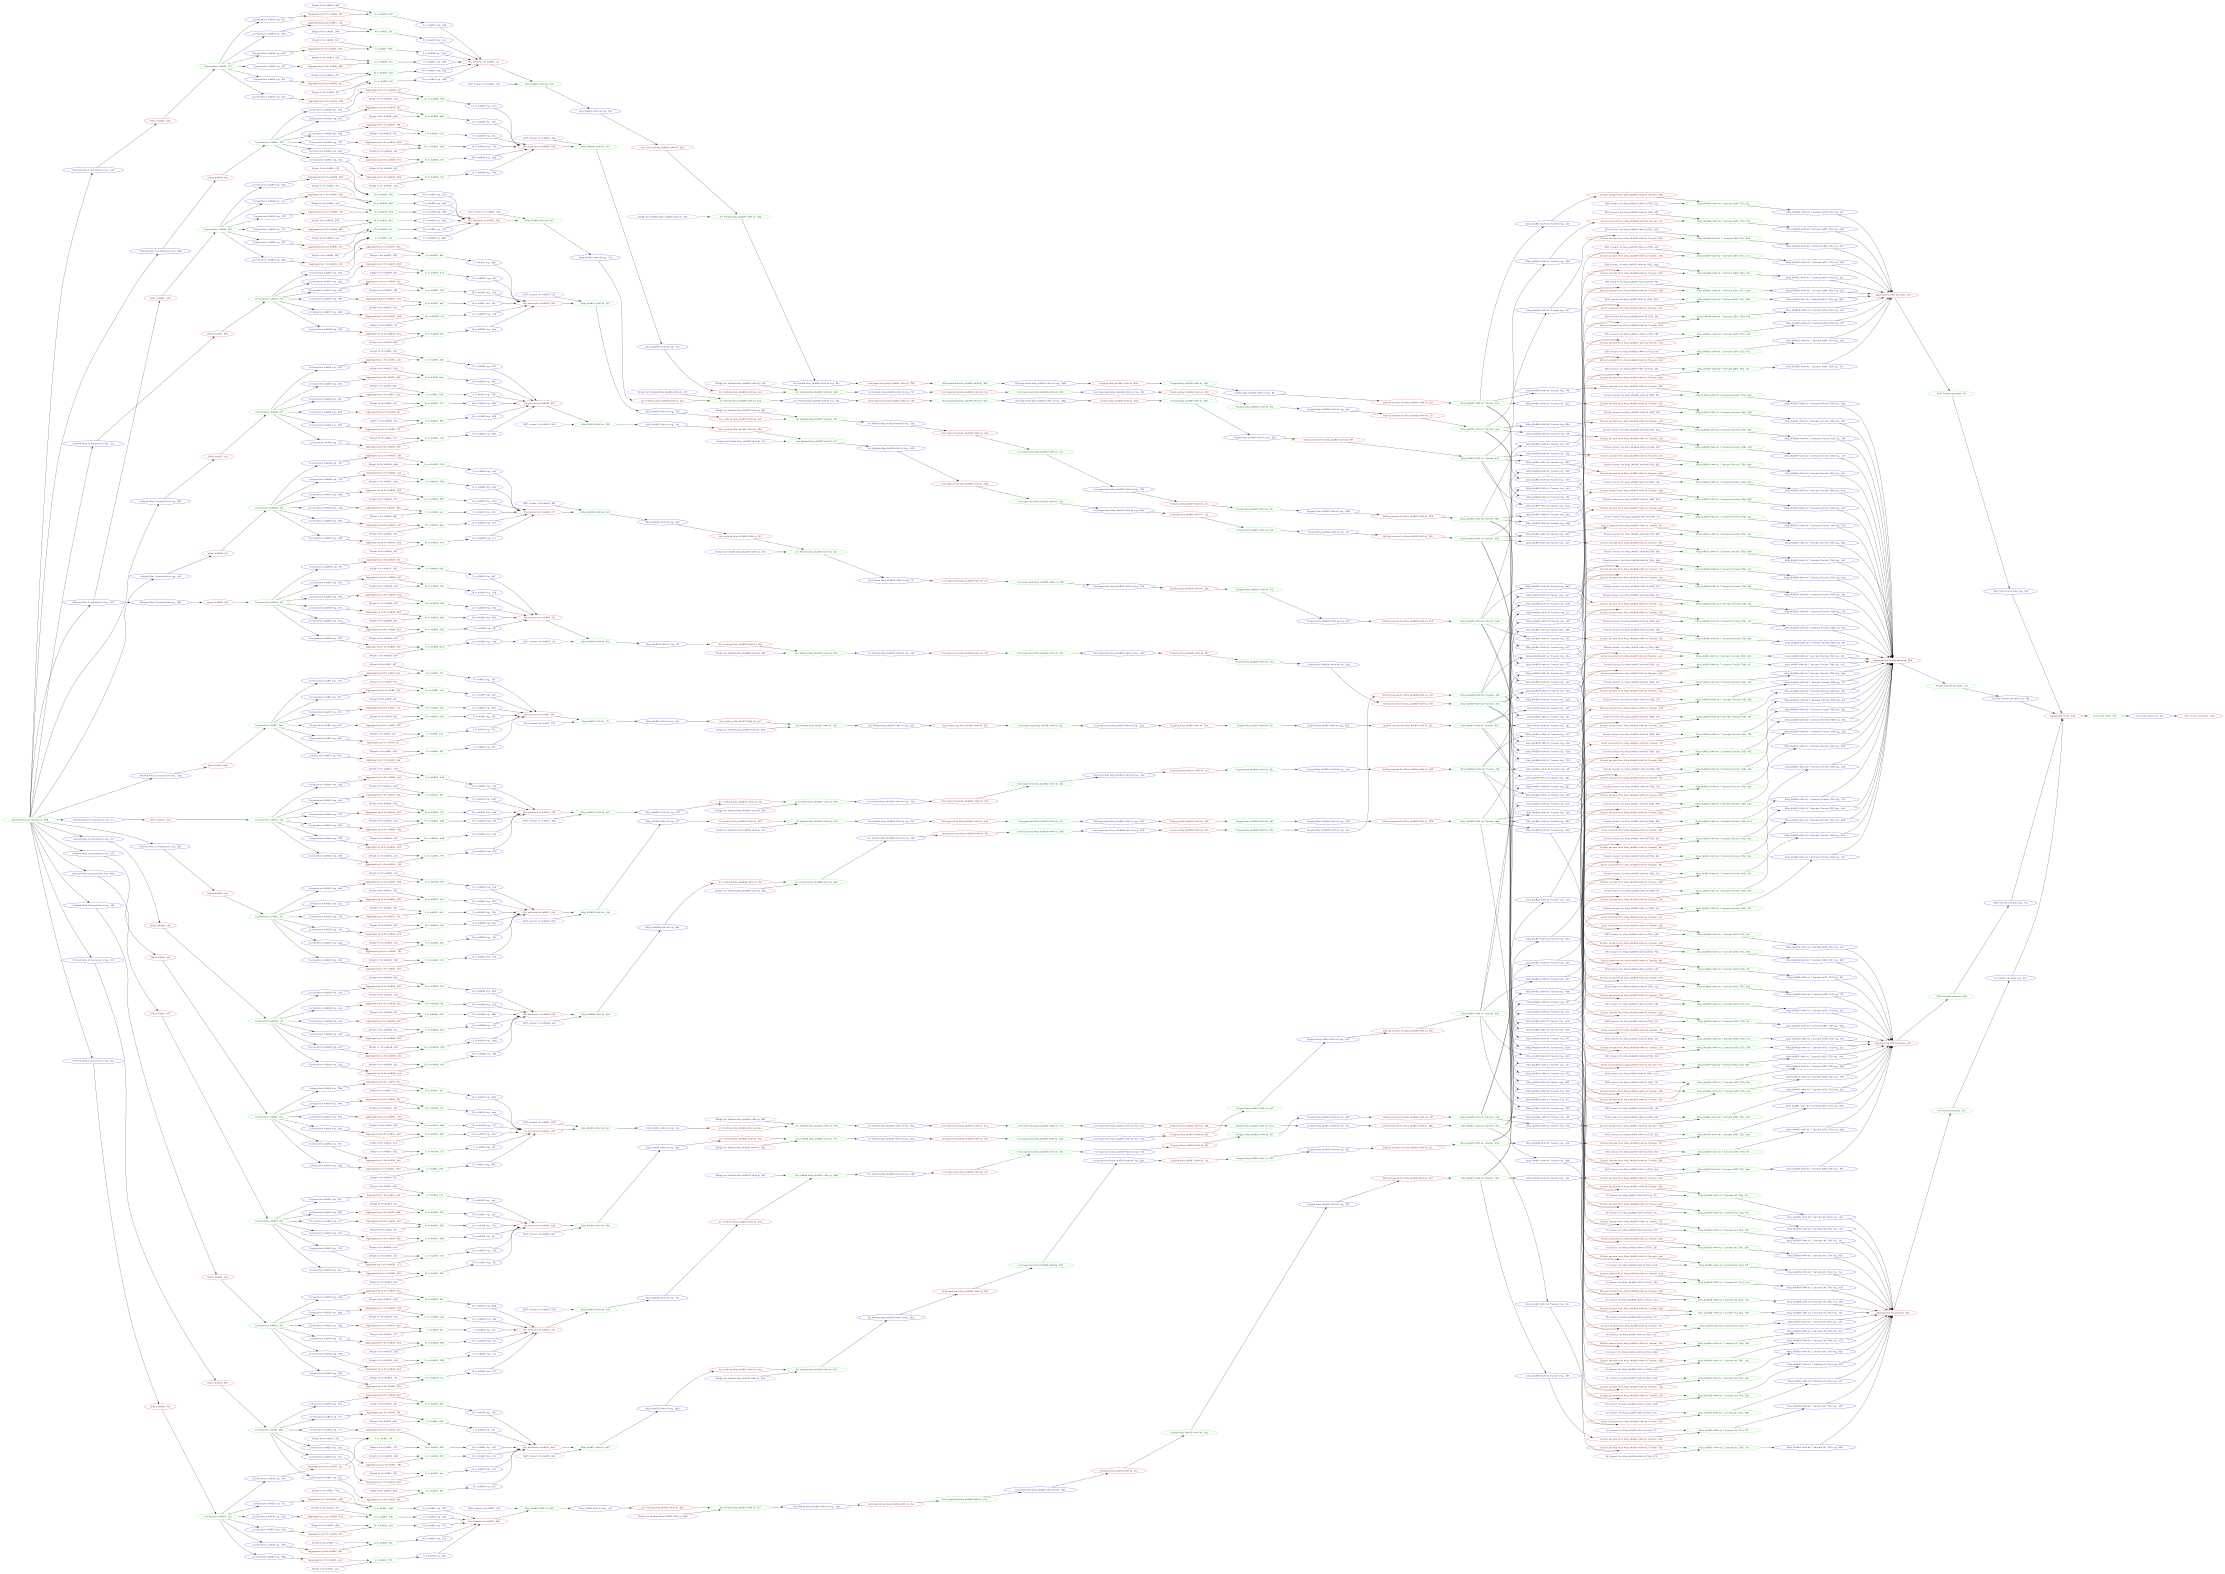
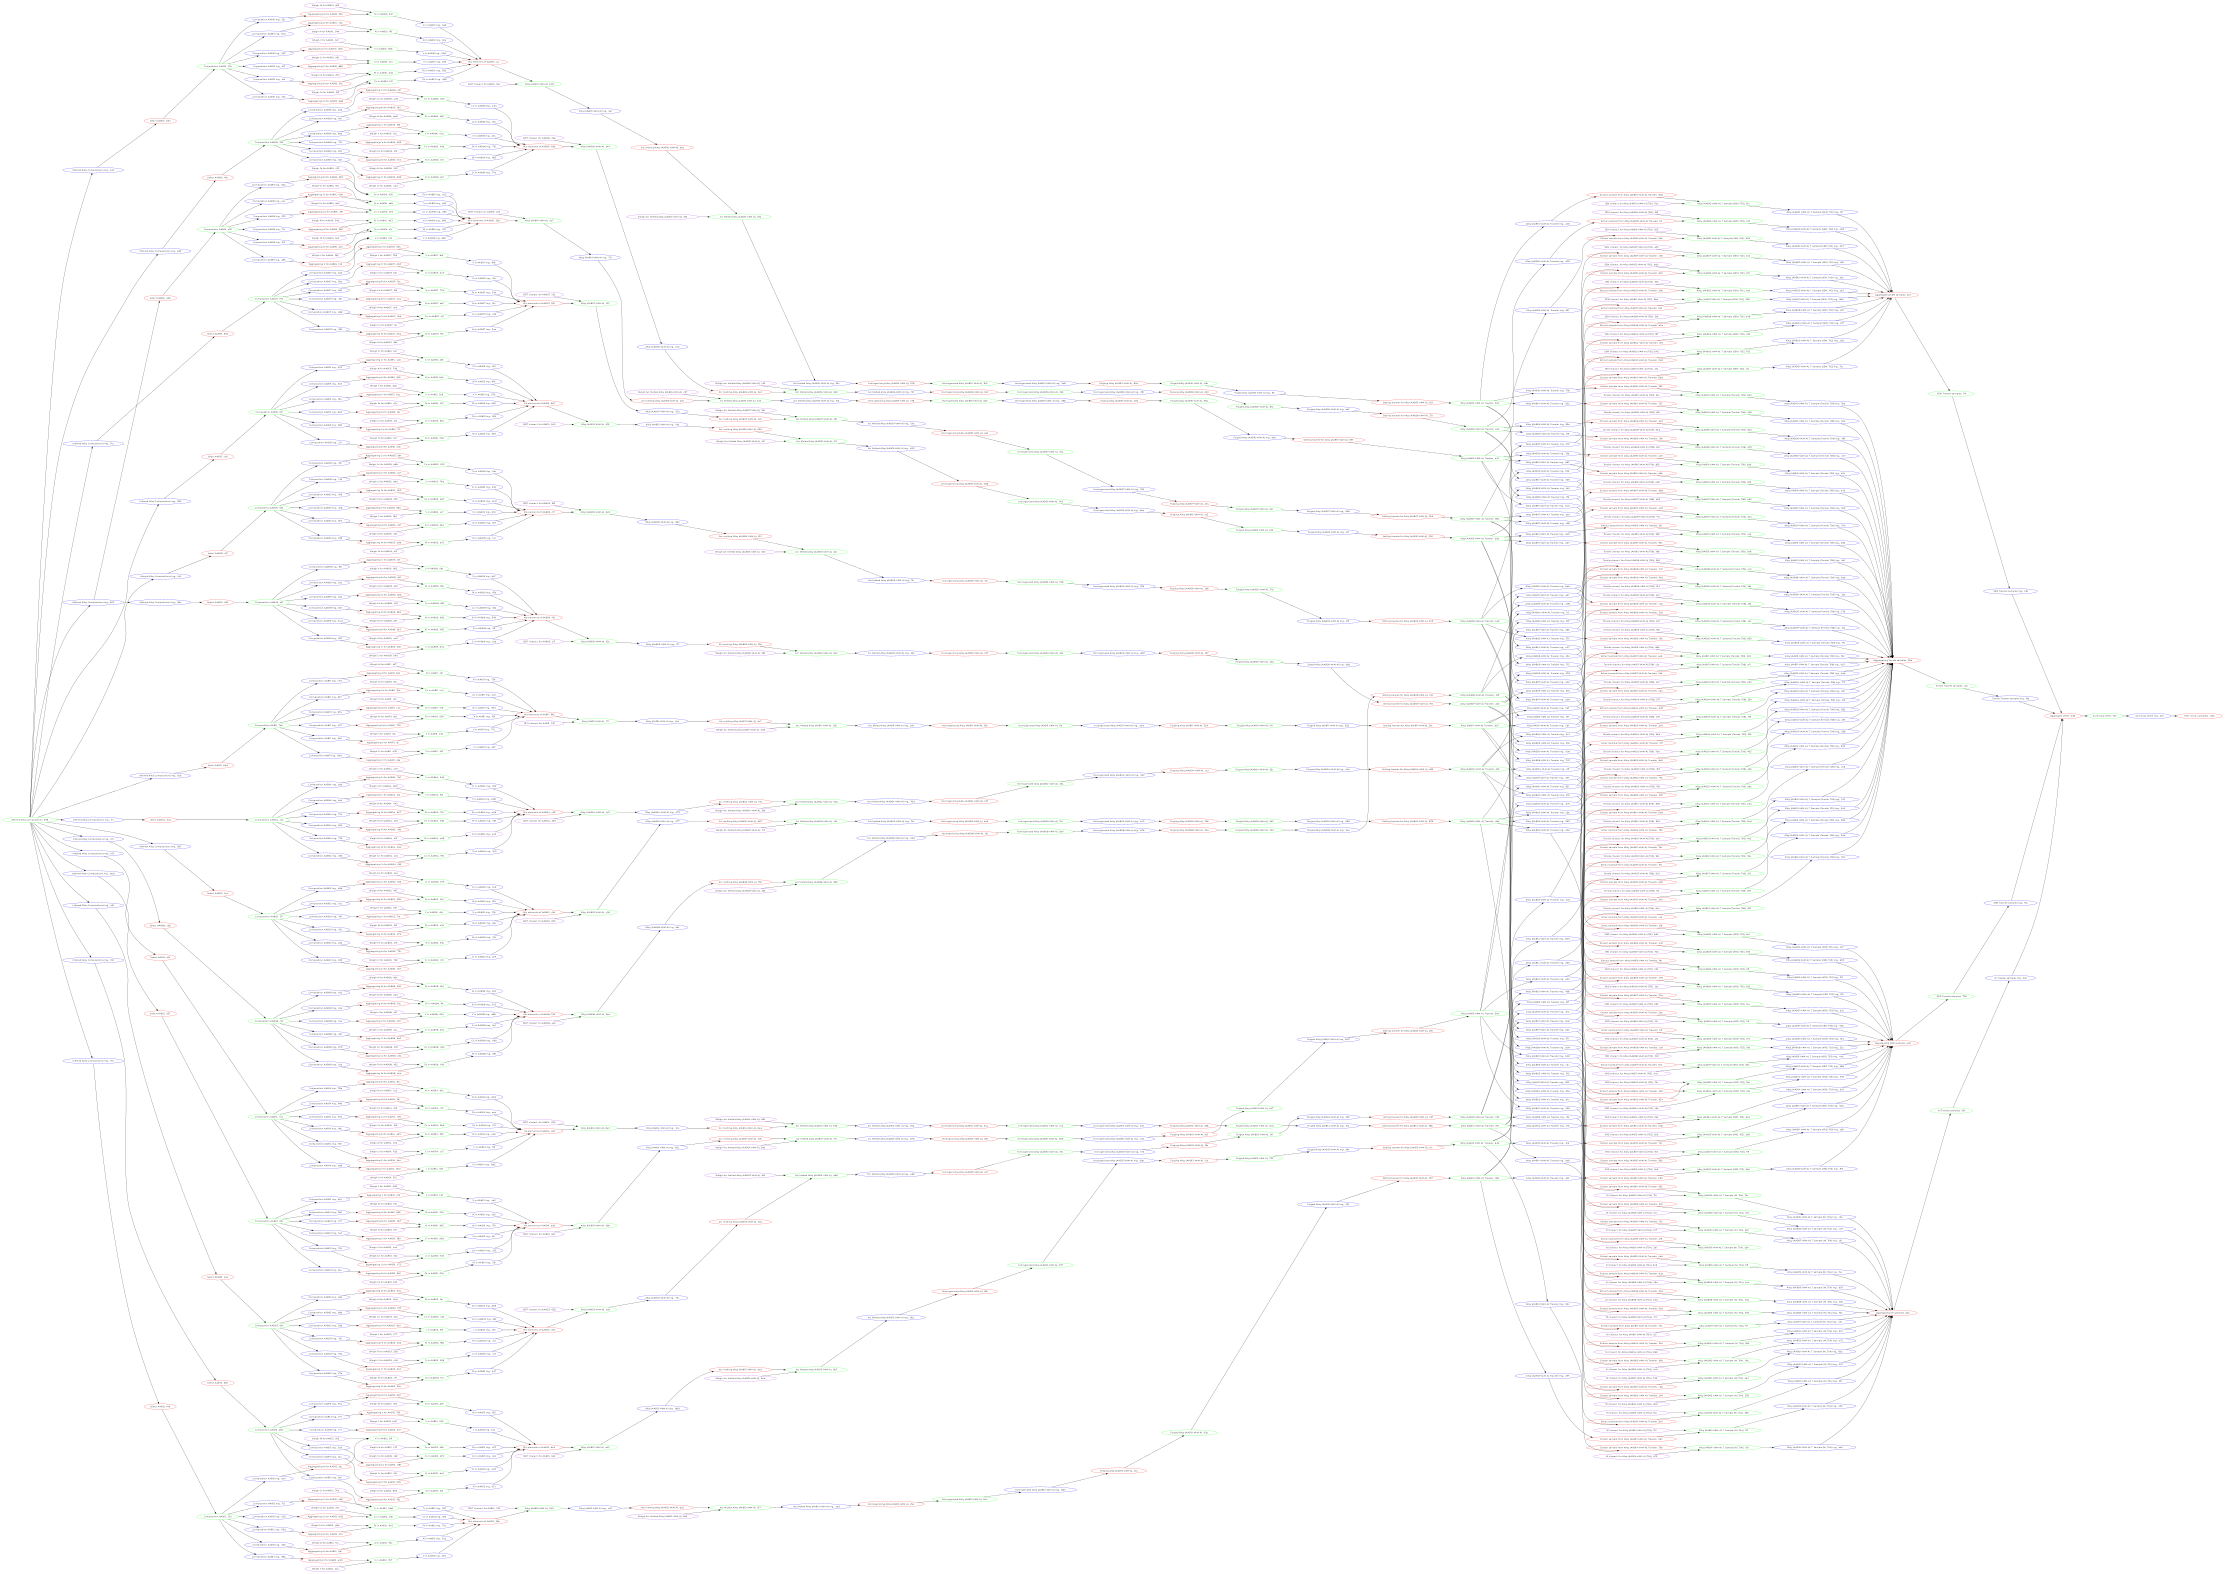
(508, 642) -> (513, 631)
(1513, 1121) -> (1512, 1126)
(1815, 1256) -> none
